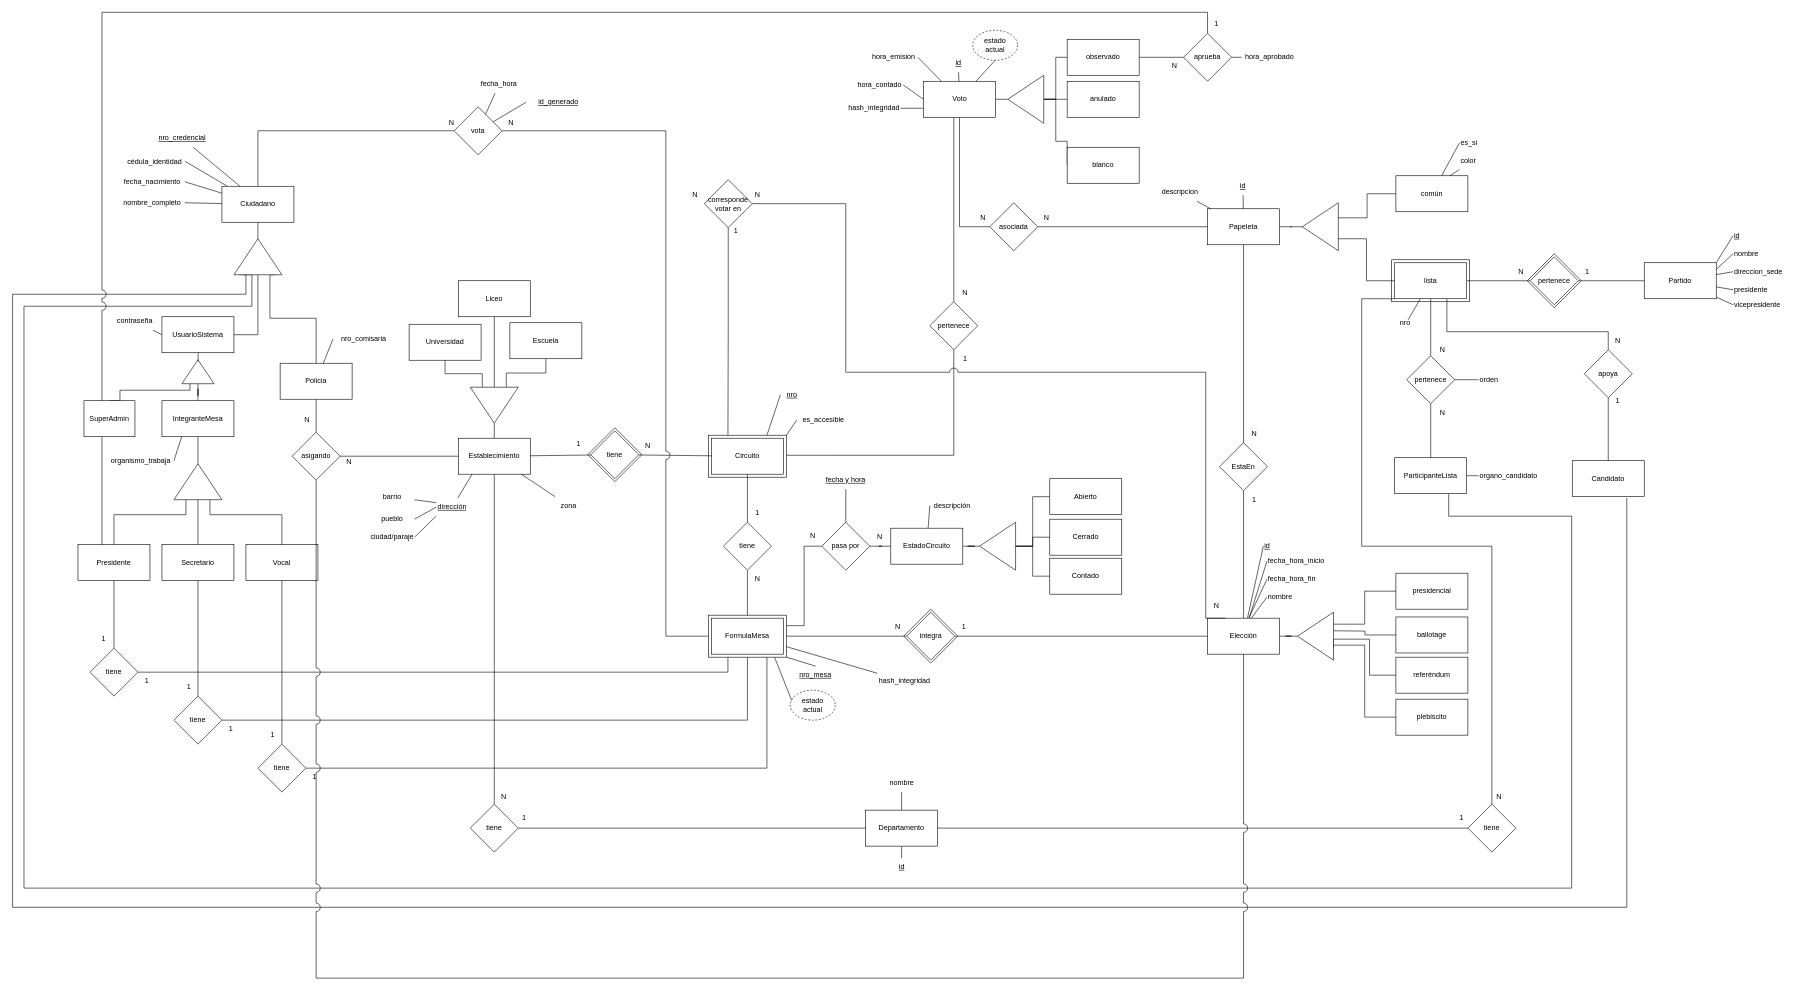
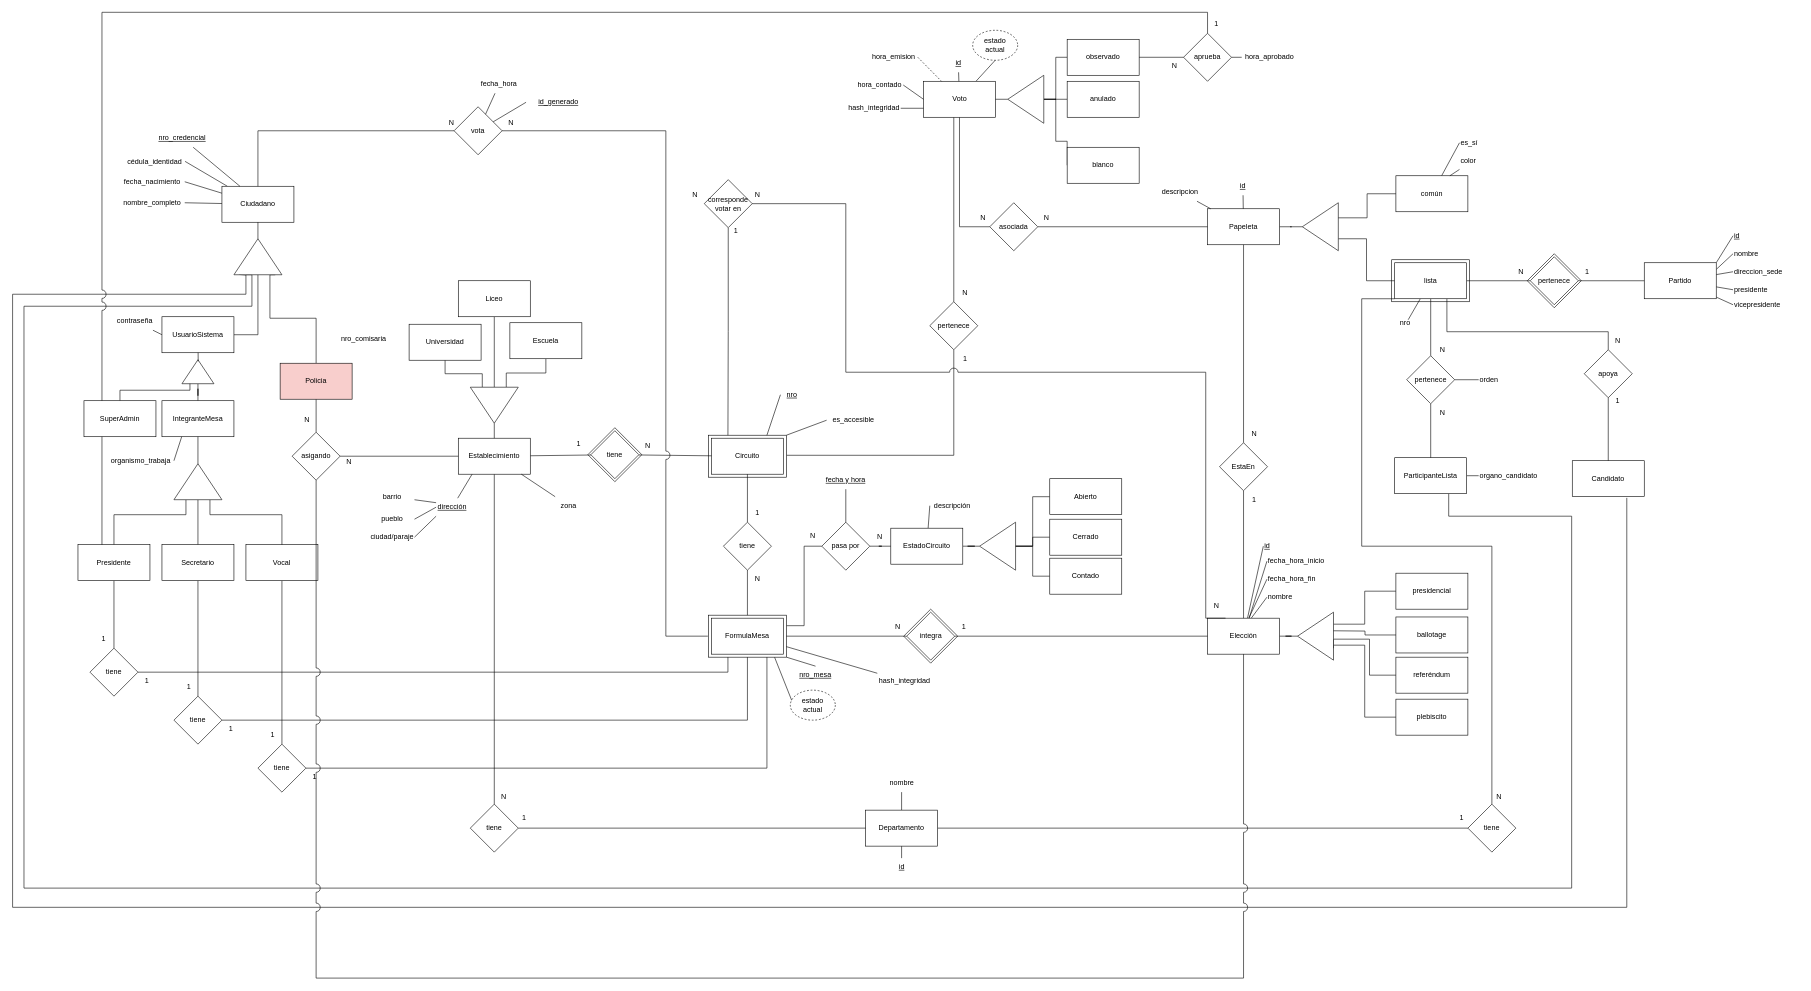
(929, 69) -> (929, 69)
(328, 352) -> none
(316, 381) -> (316, 381)
(109, 419) -> (120, 419)
(824, 420) -> (854, 420)
